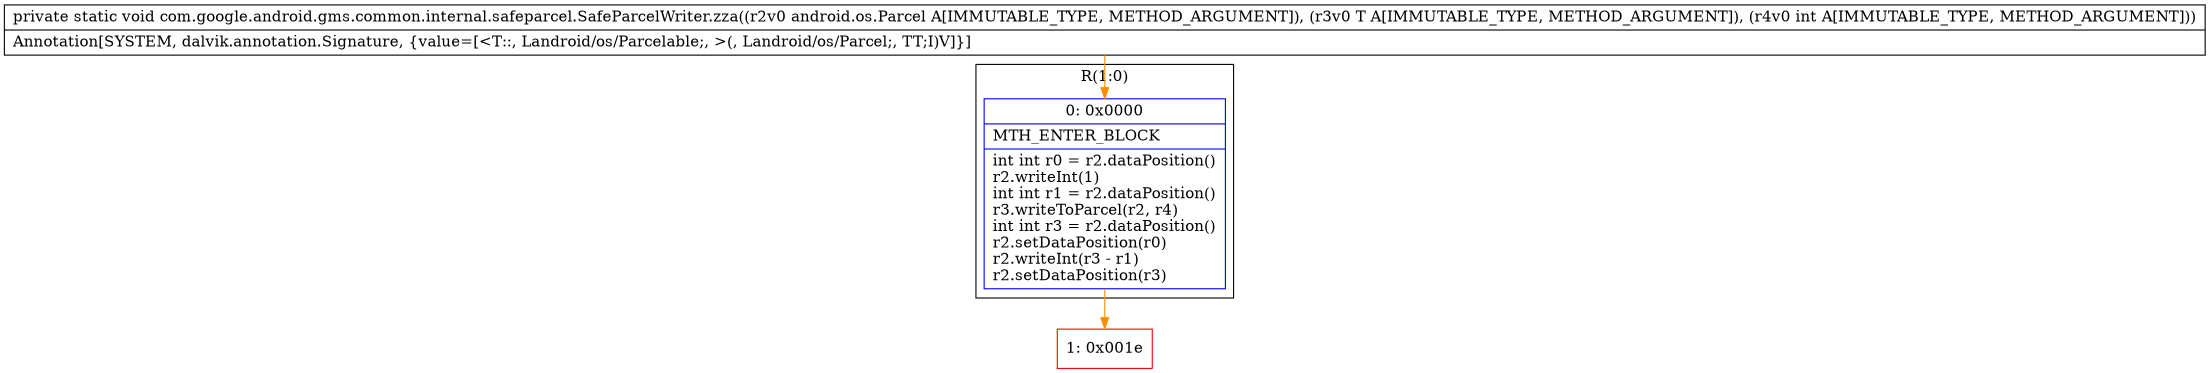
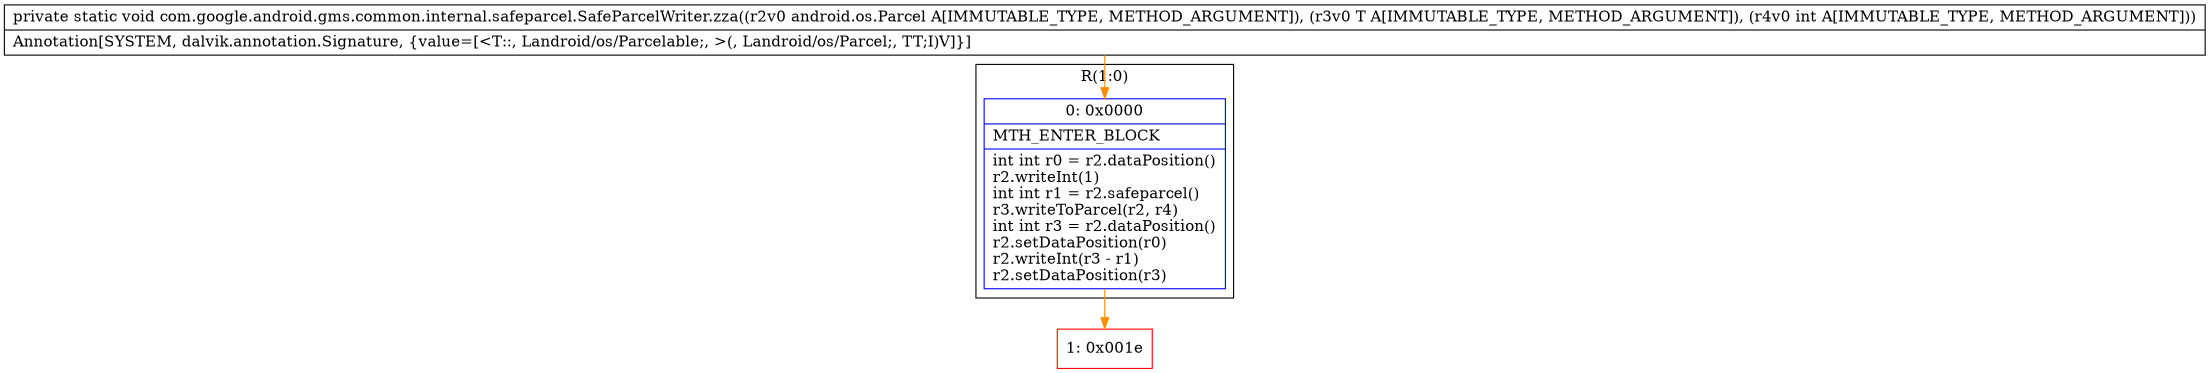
(1105, 194) -> (1097, 194)
